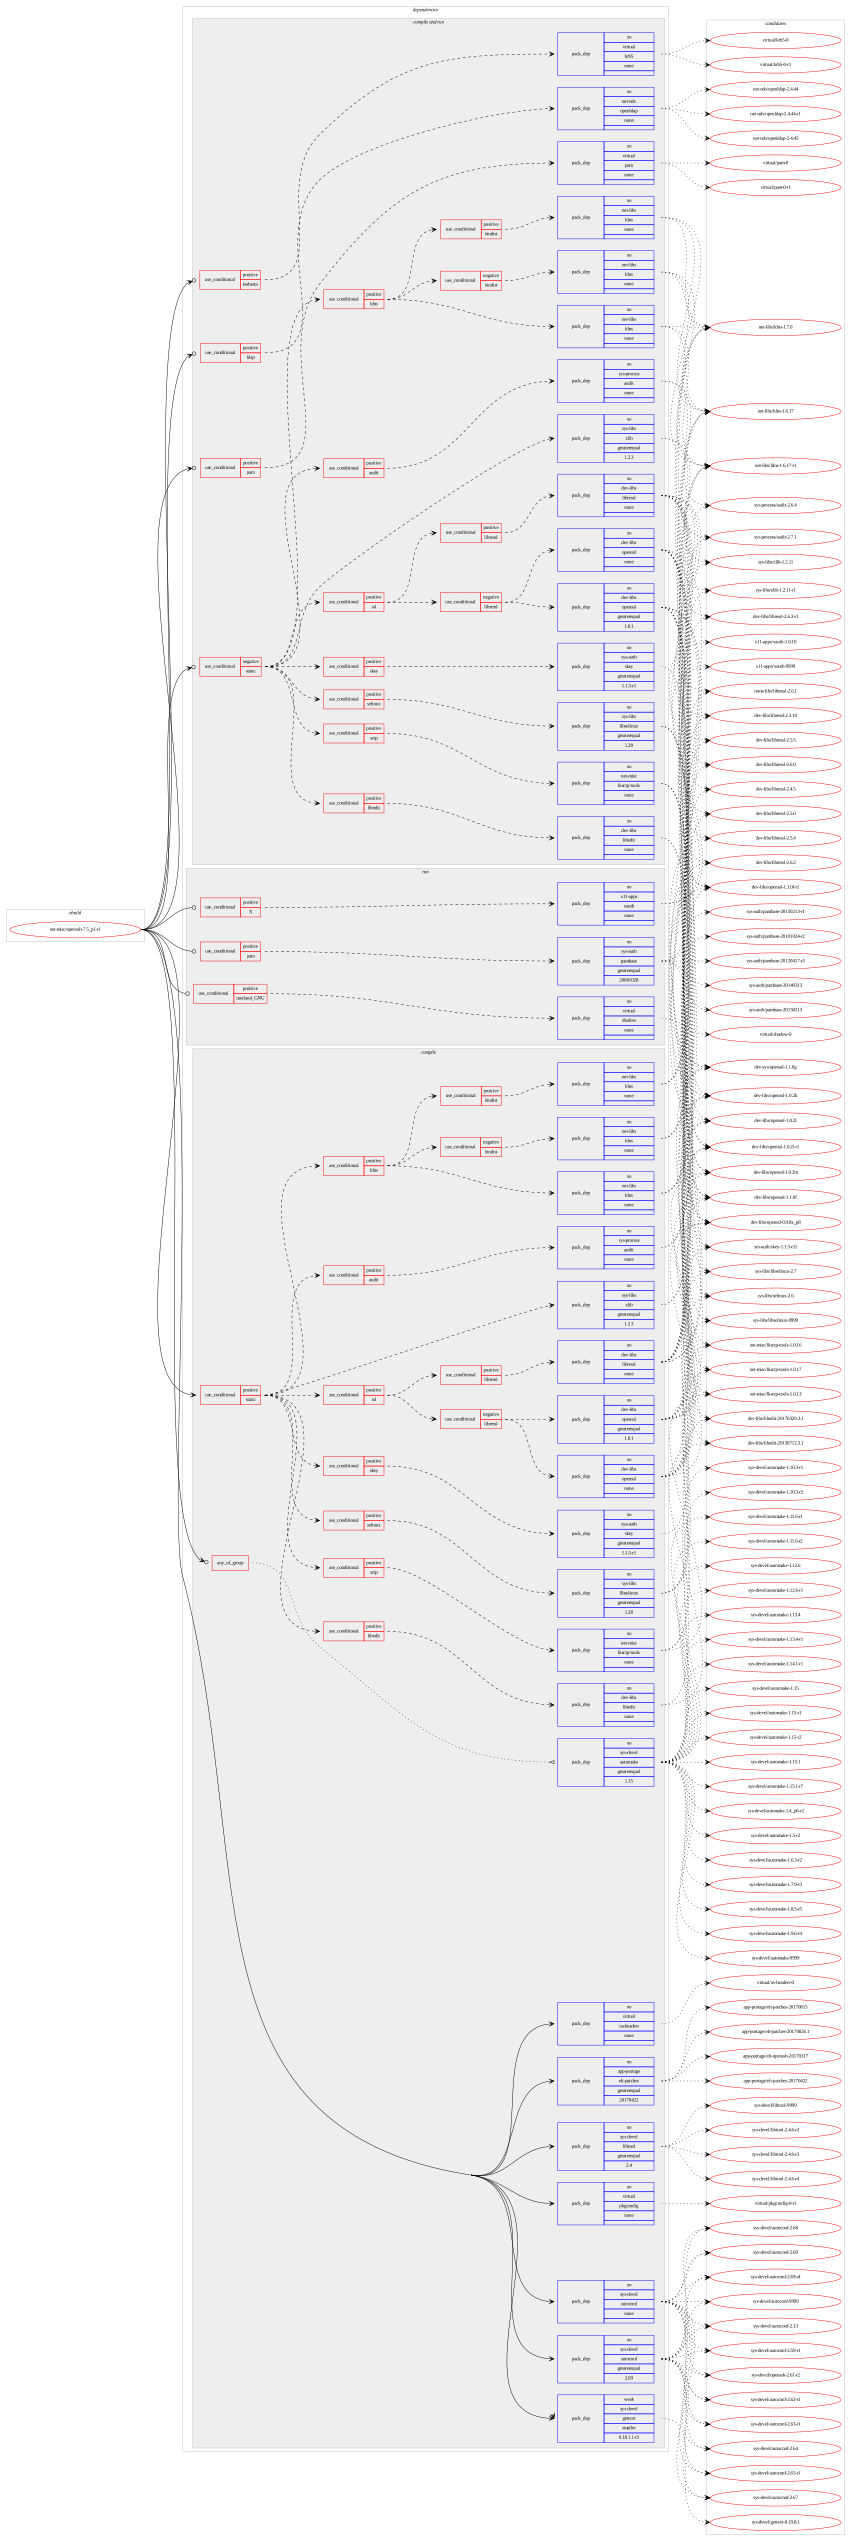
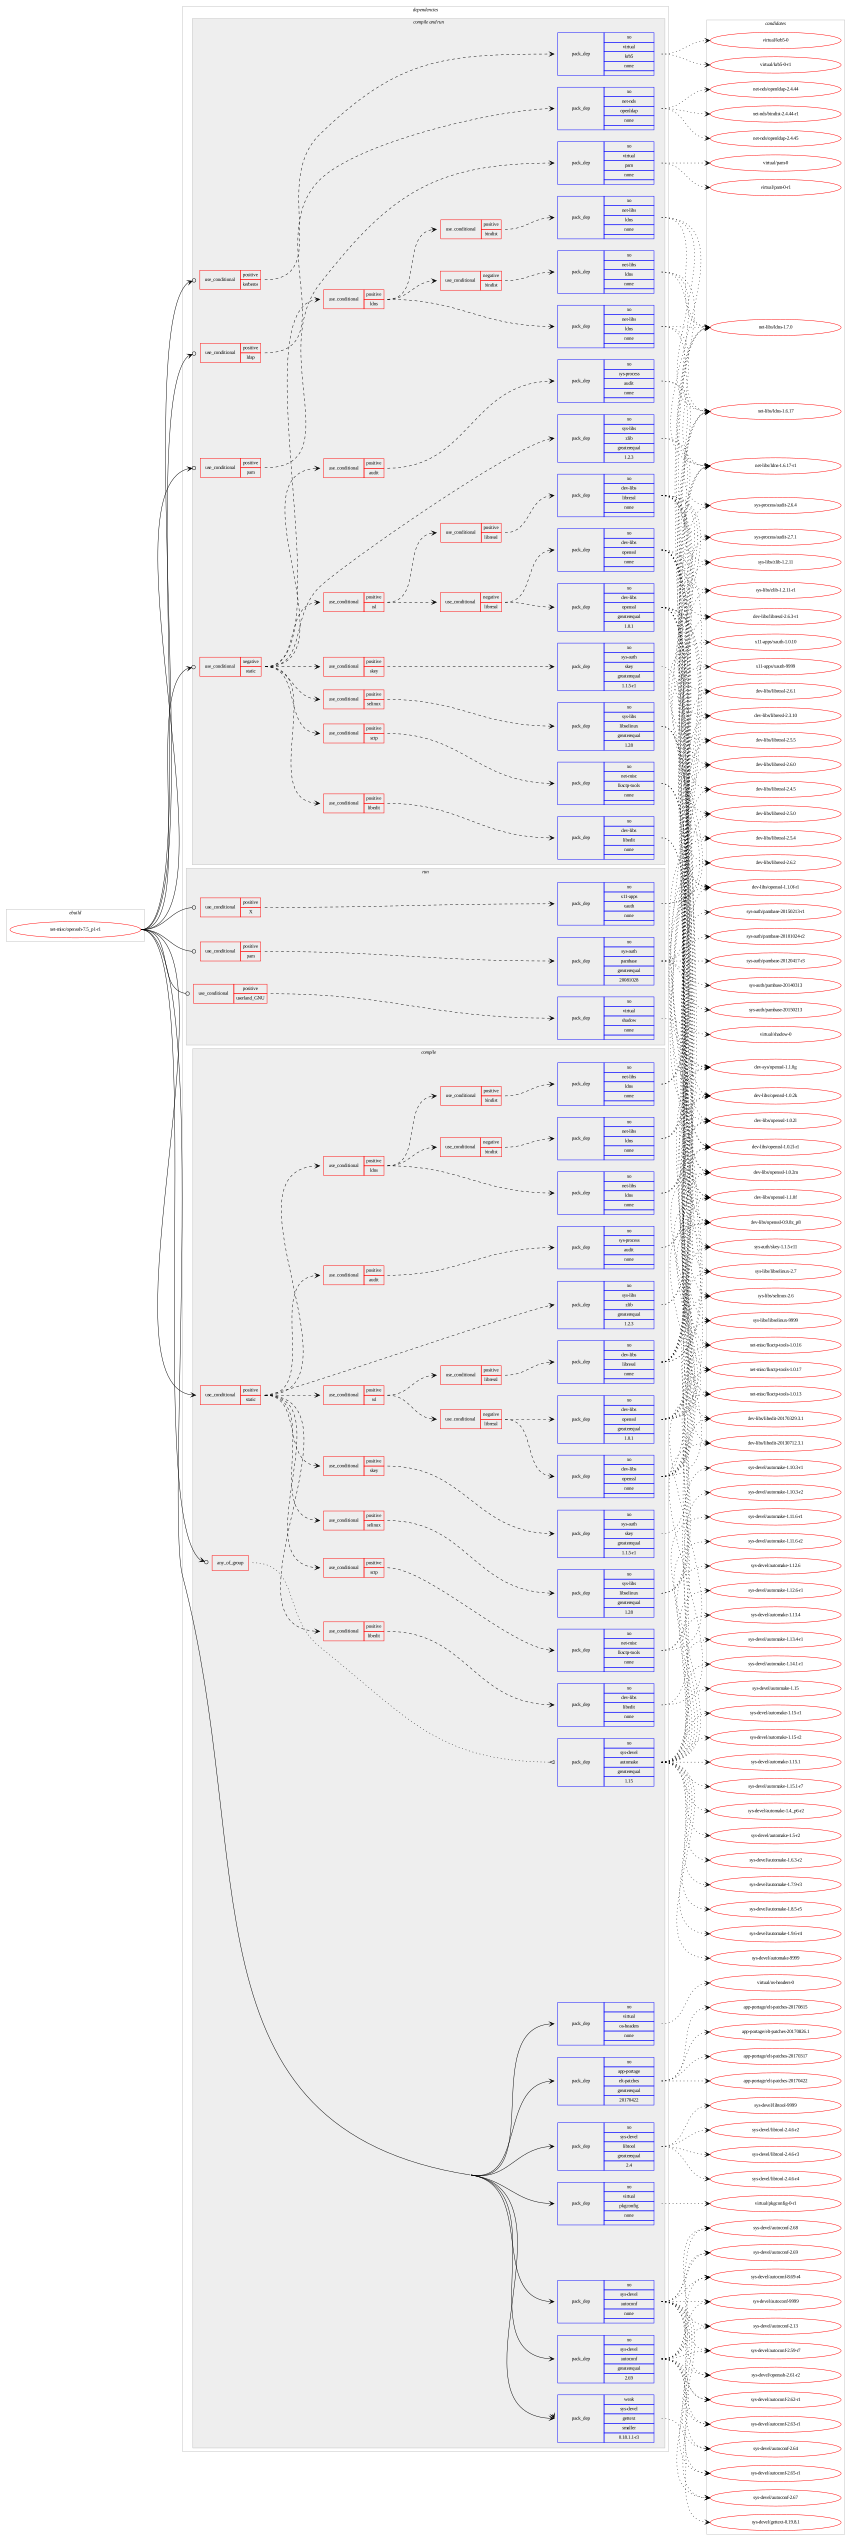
(776, 114) -> (776, 114)
(776, 691) -> (776, 691)
(776, 2056) -> (776, 2056)
(776, 2277) -> (776, 2277)
(776, 2351) -> (776, 2351)
